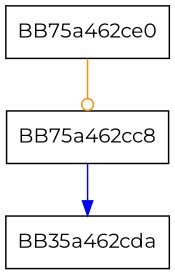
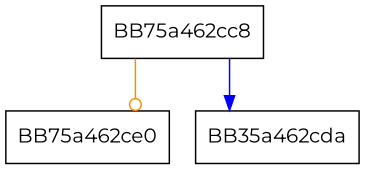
(88, 79) -> (135, 79)
